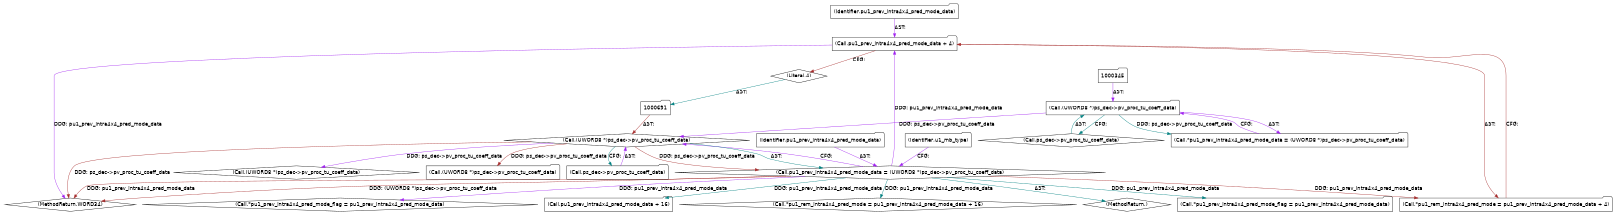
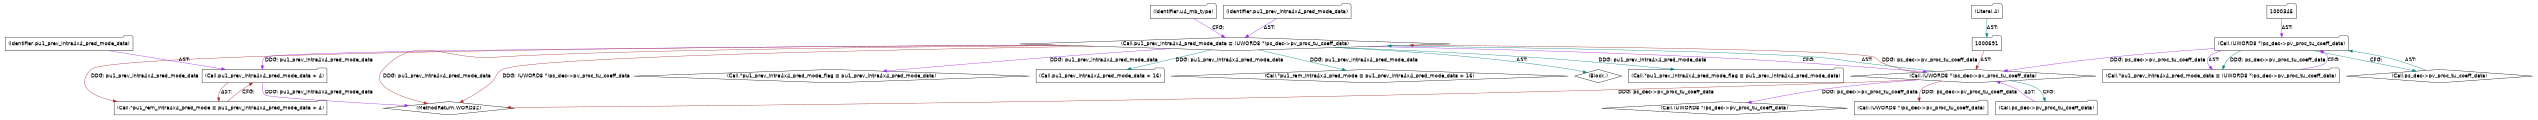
(844, 61) -> none
(799, 76) -> (1987, 12)
(938, 140) -> (1183, 12)
(70, 205) -> (449, 108)
(1127, 205) -> (1598, 76)
